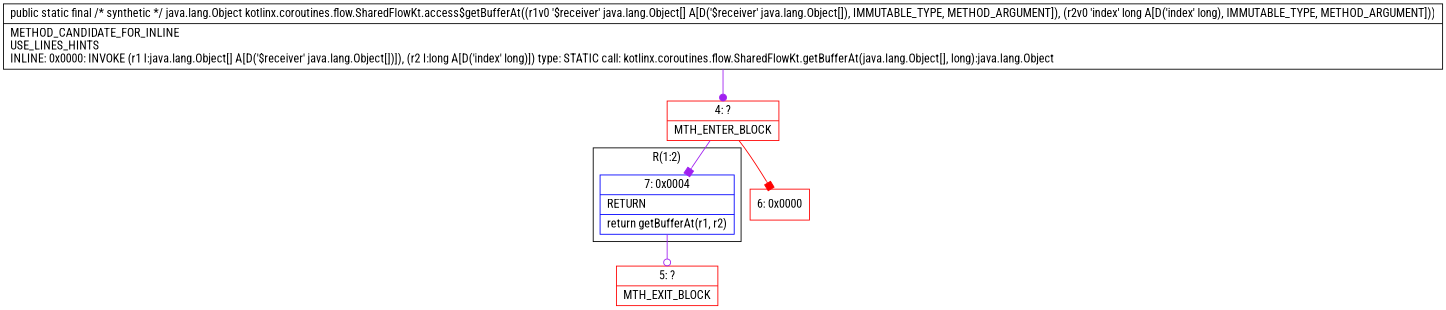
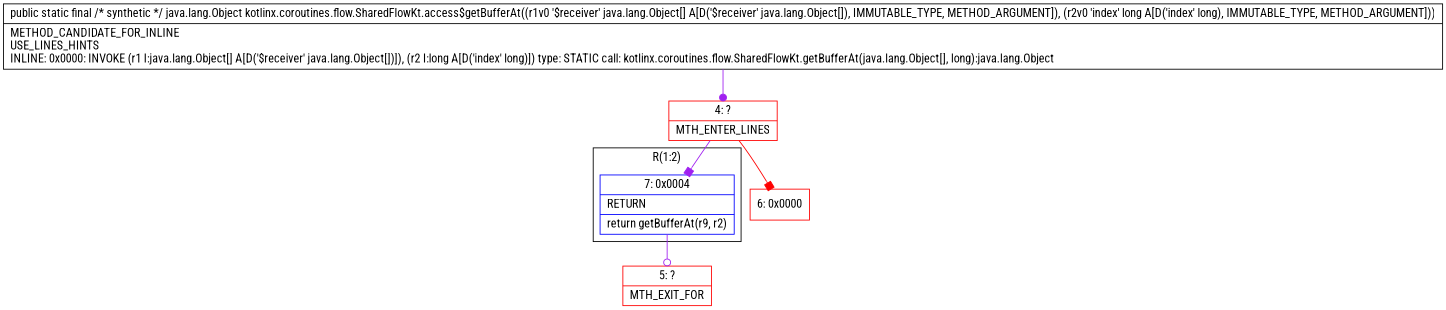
(723, 130) -> (723, 130)
(667, 224) -> (667, 224)
(667, 295) -> (667, 295)
